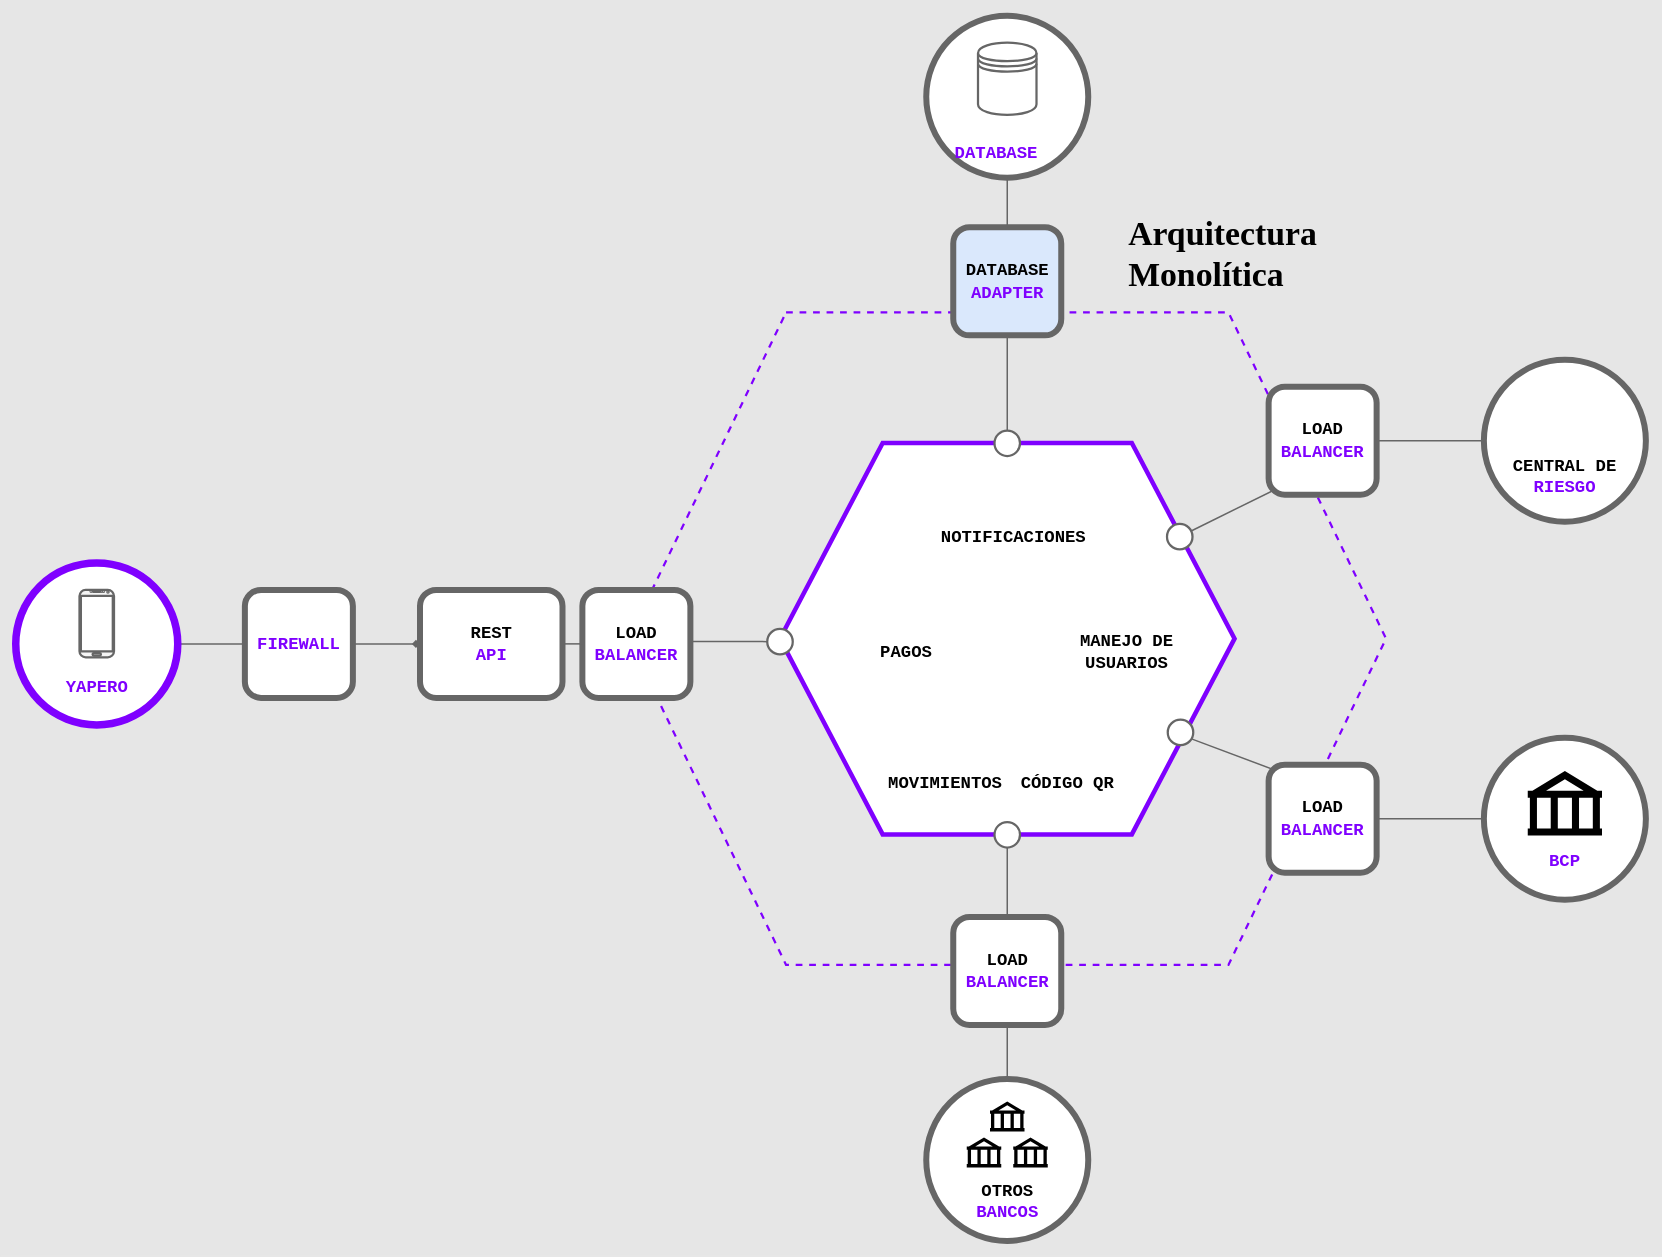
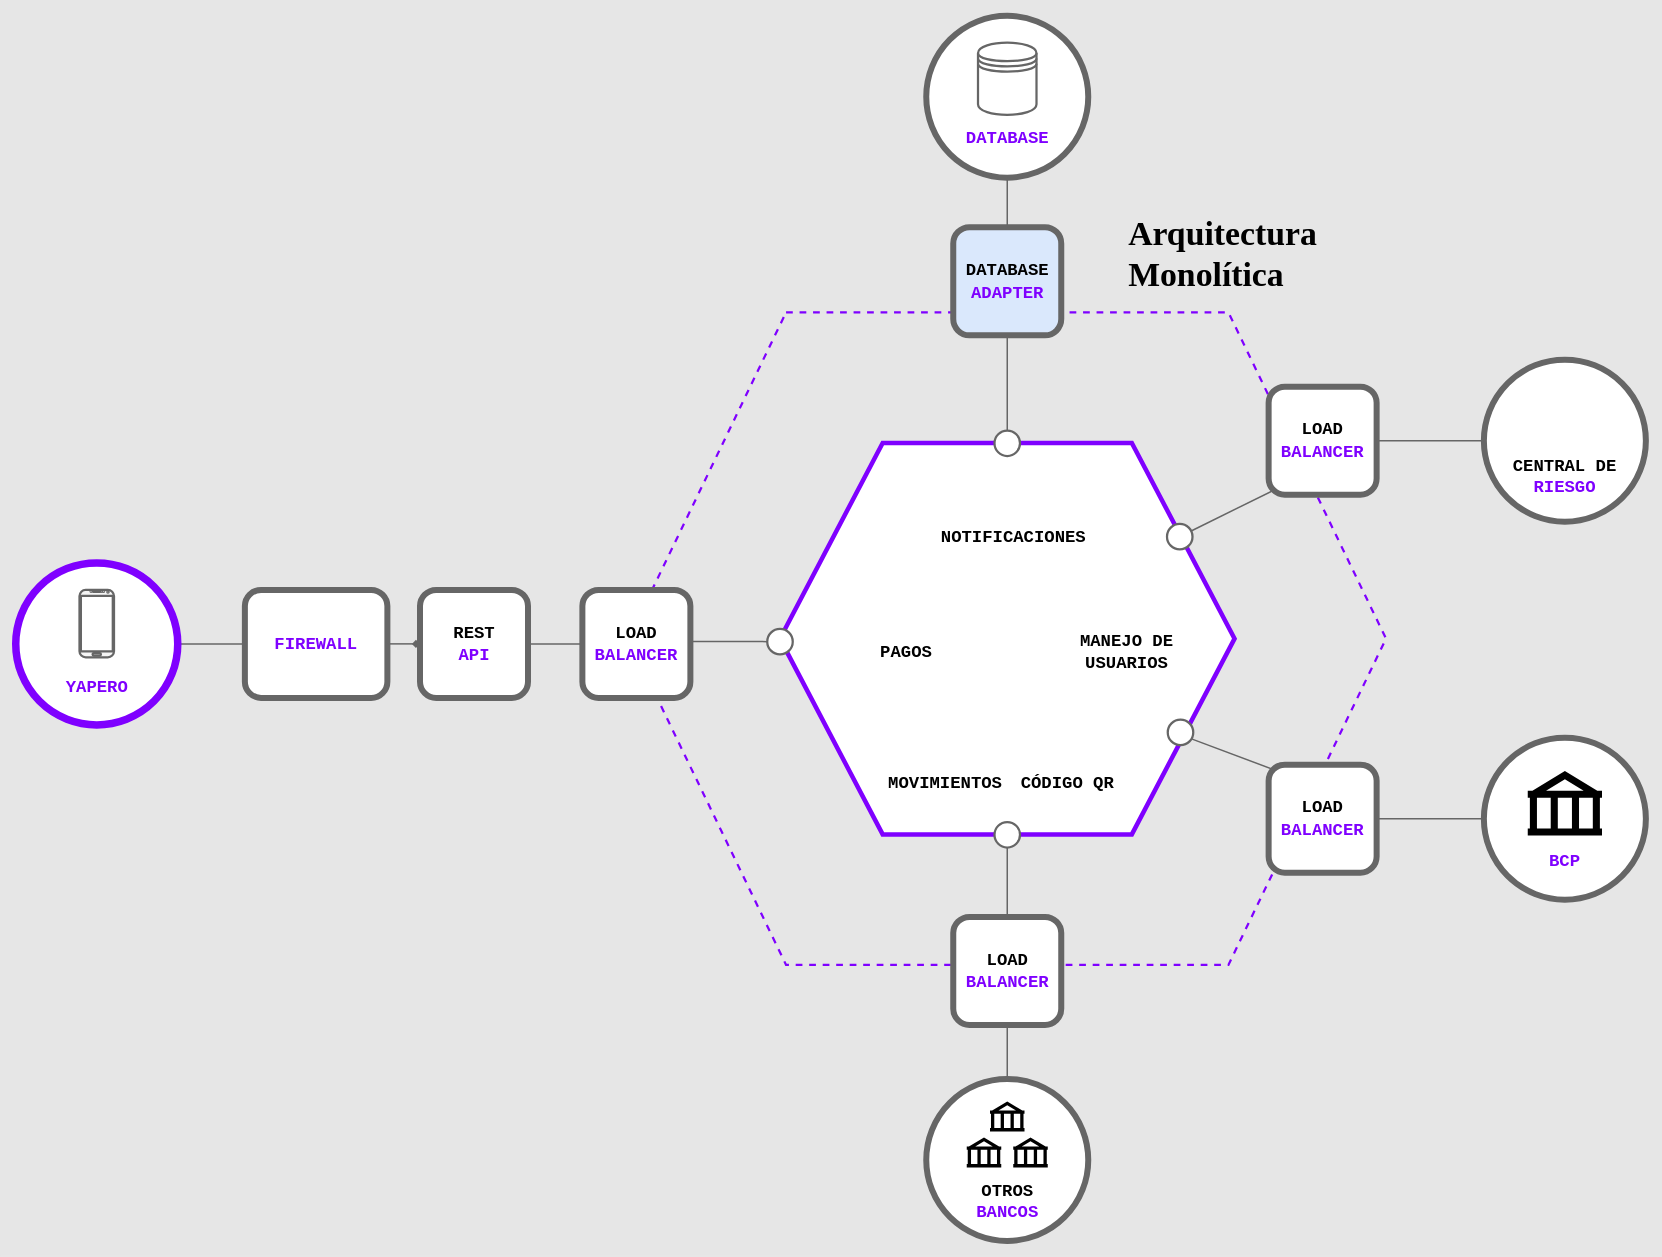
(996, 149) -> (1007, 134)
(299, 644) -> (316, 644)
(491, 644) -> (474, 644)
